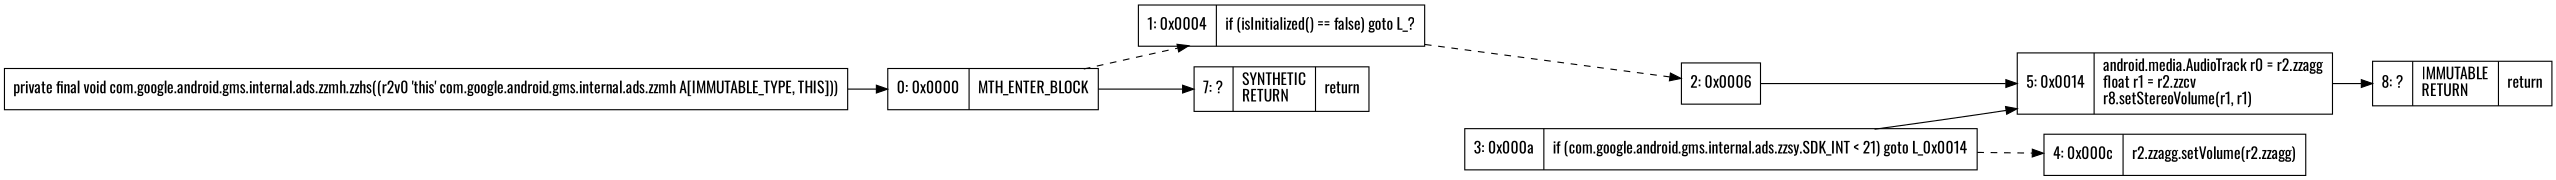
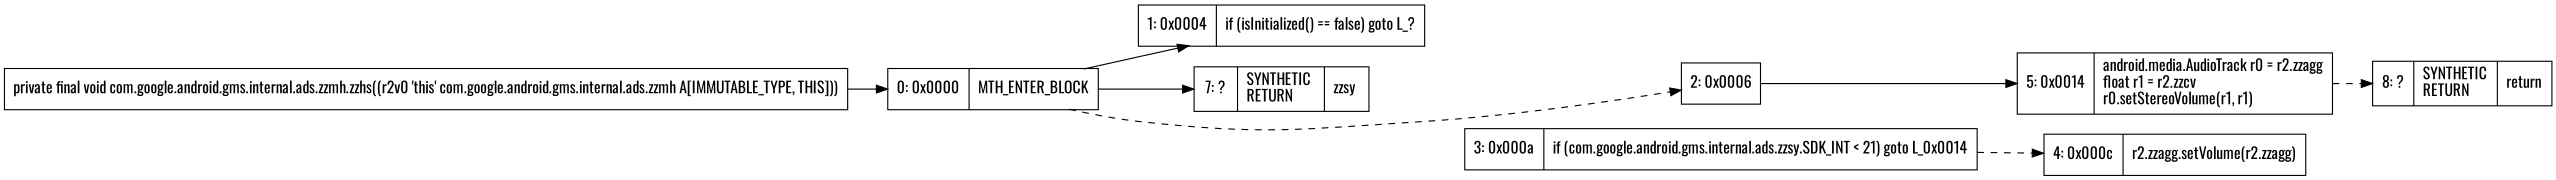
(1131, 59) -> (1131, 59)
(1547, 61) -> (1370, 125)
(2456, 75) -> (2455, 75)
(2347, 84) -> (2347, 84)
(1342, 89) -> (1344, 89)
(2178, 100) -> (2178, 100)
(1940, 120) -> none
